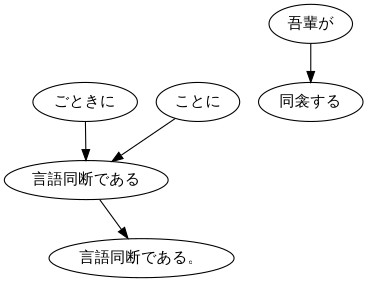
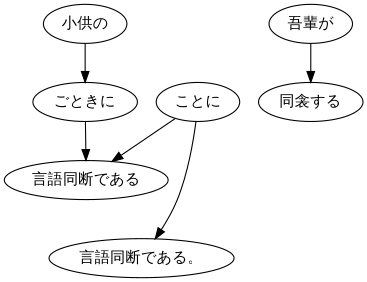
none -> (85, 24)
(111, 215) -> (185, 178)
